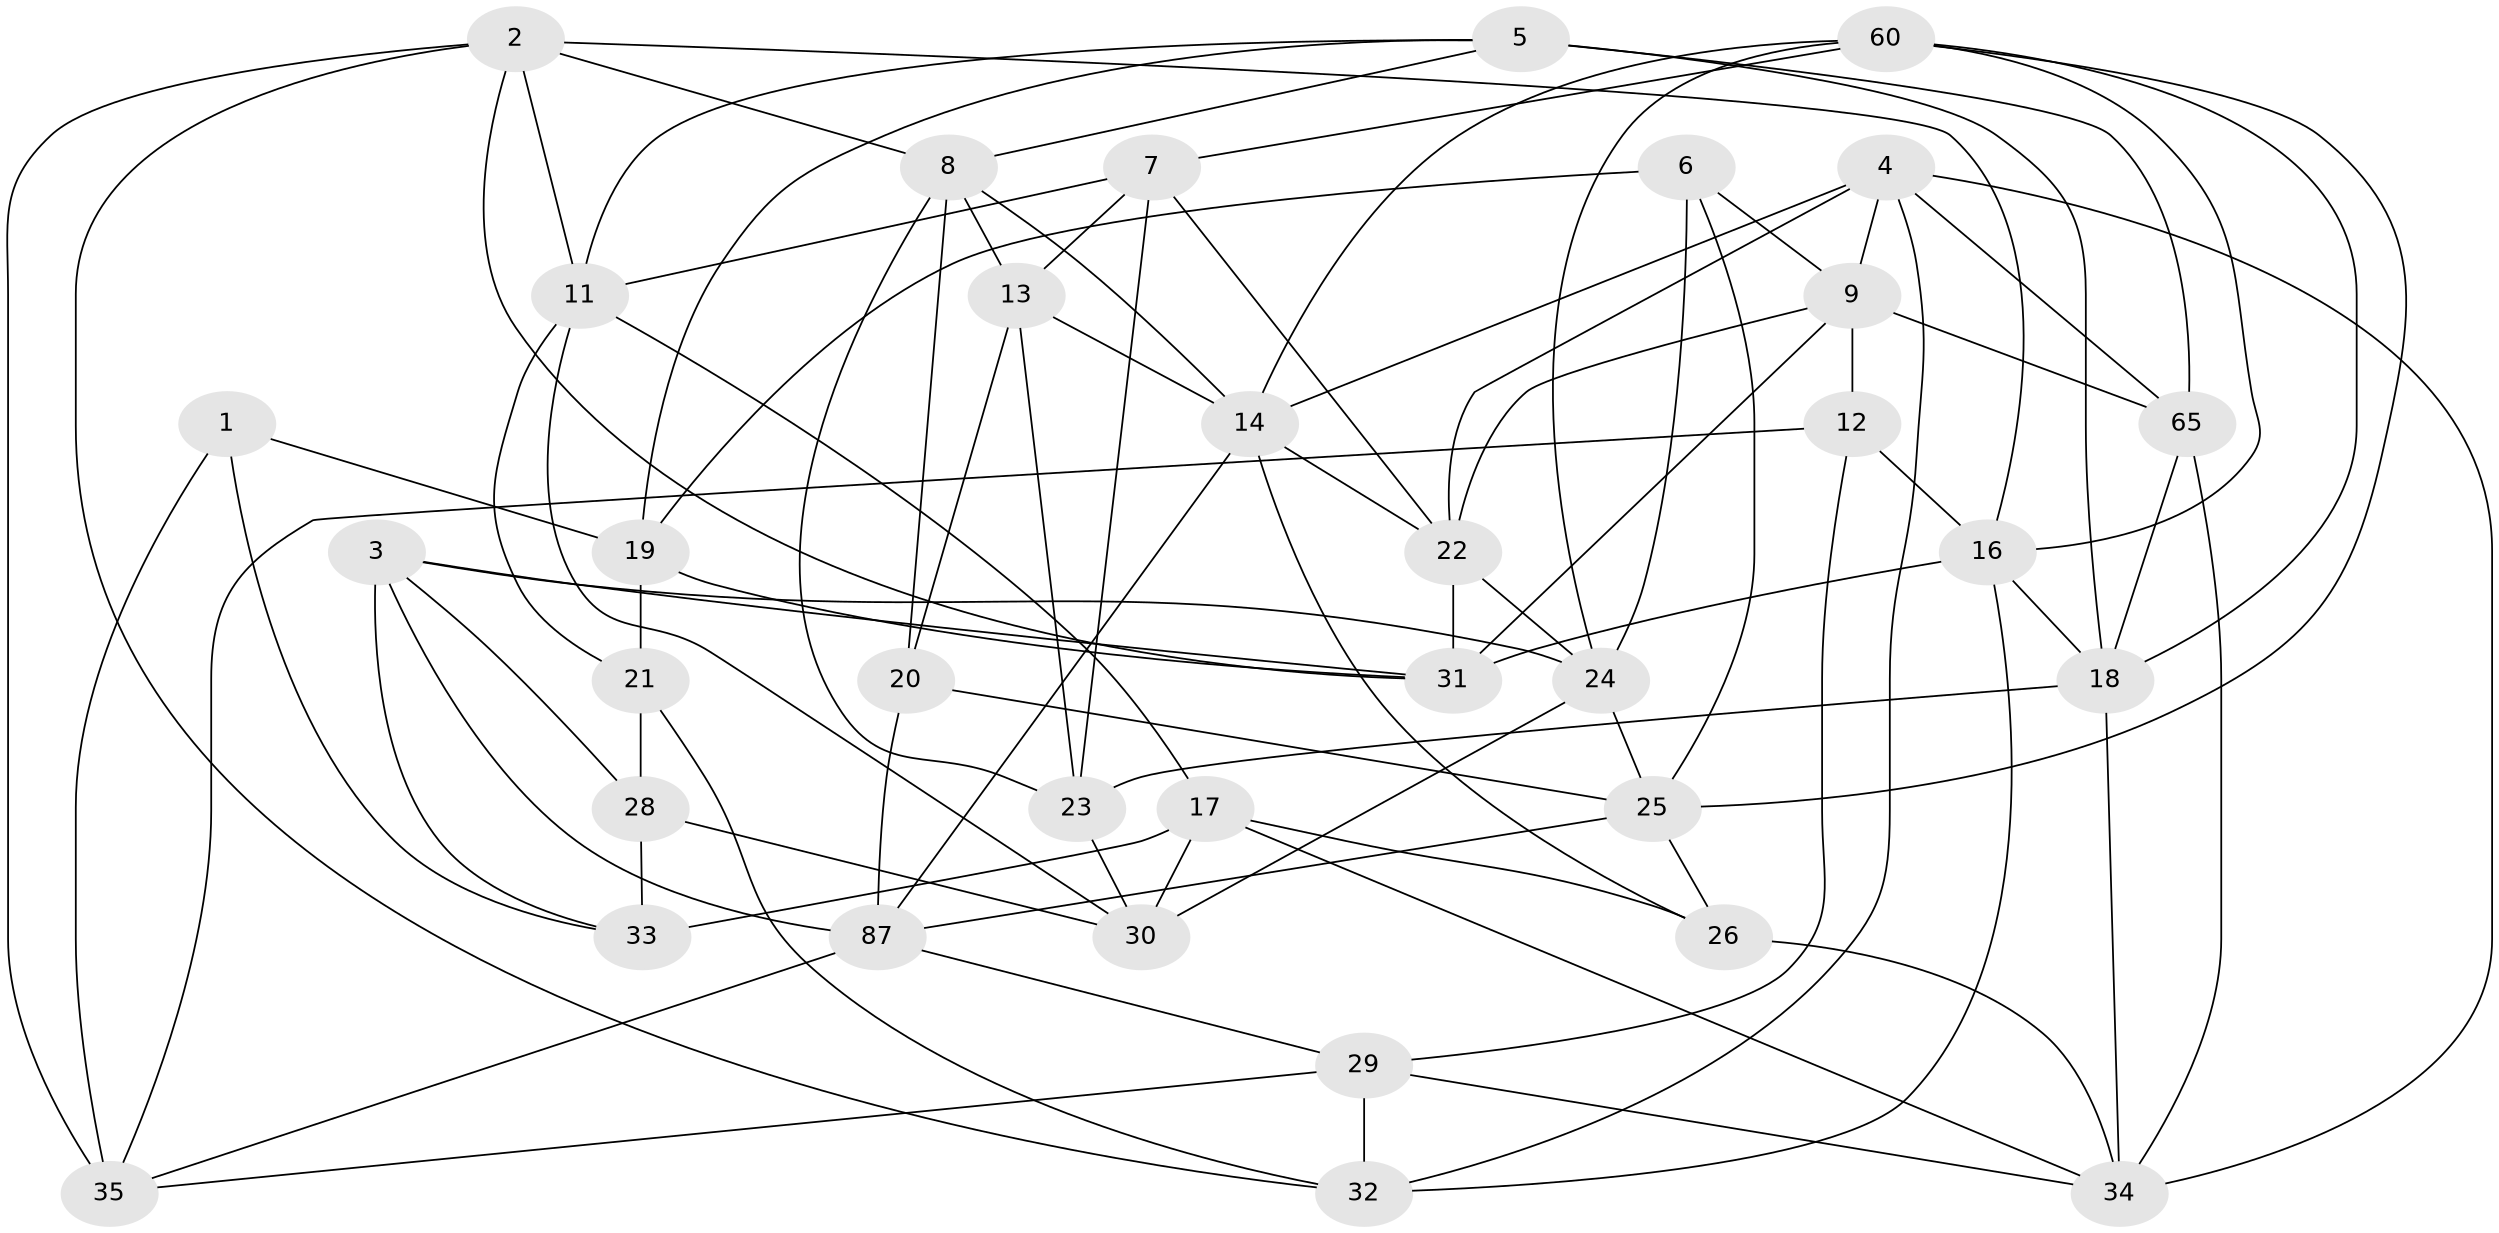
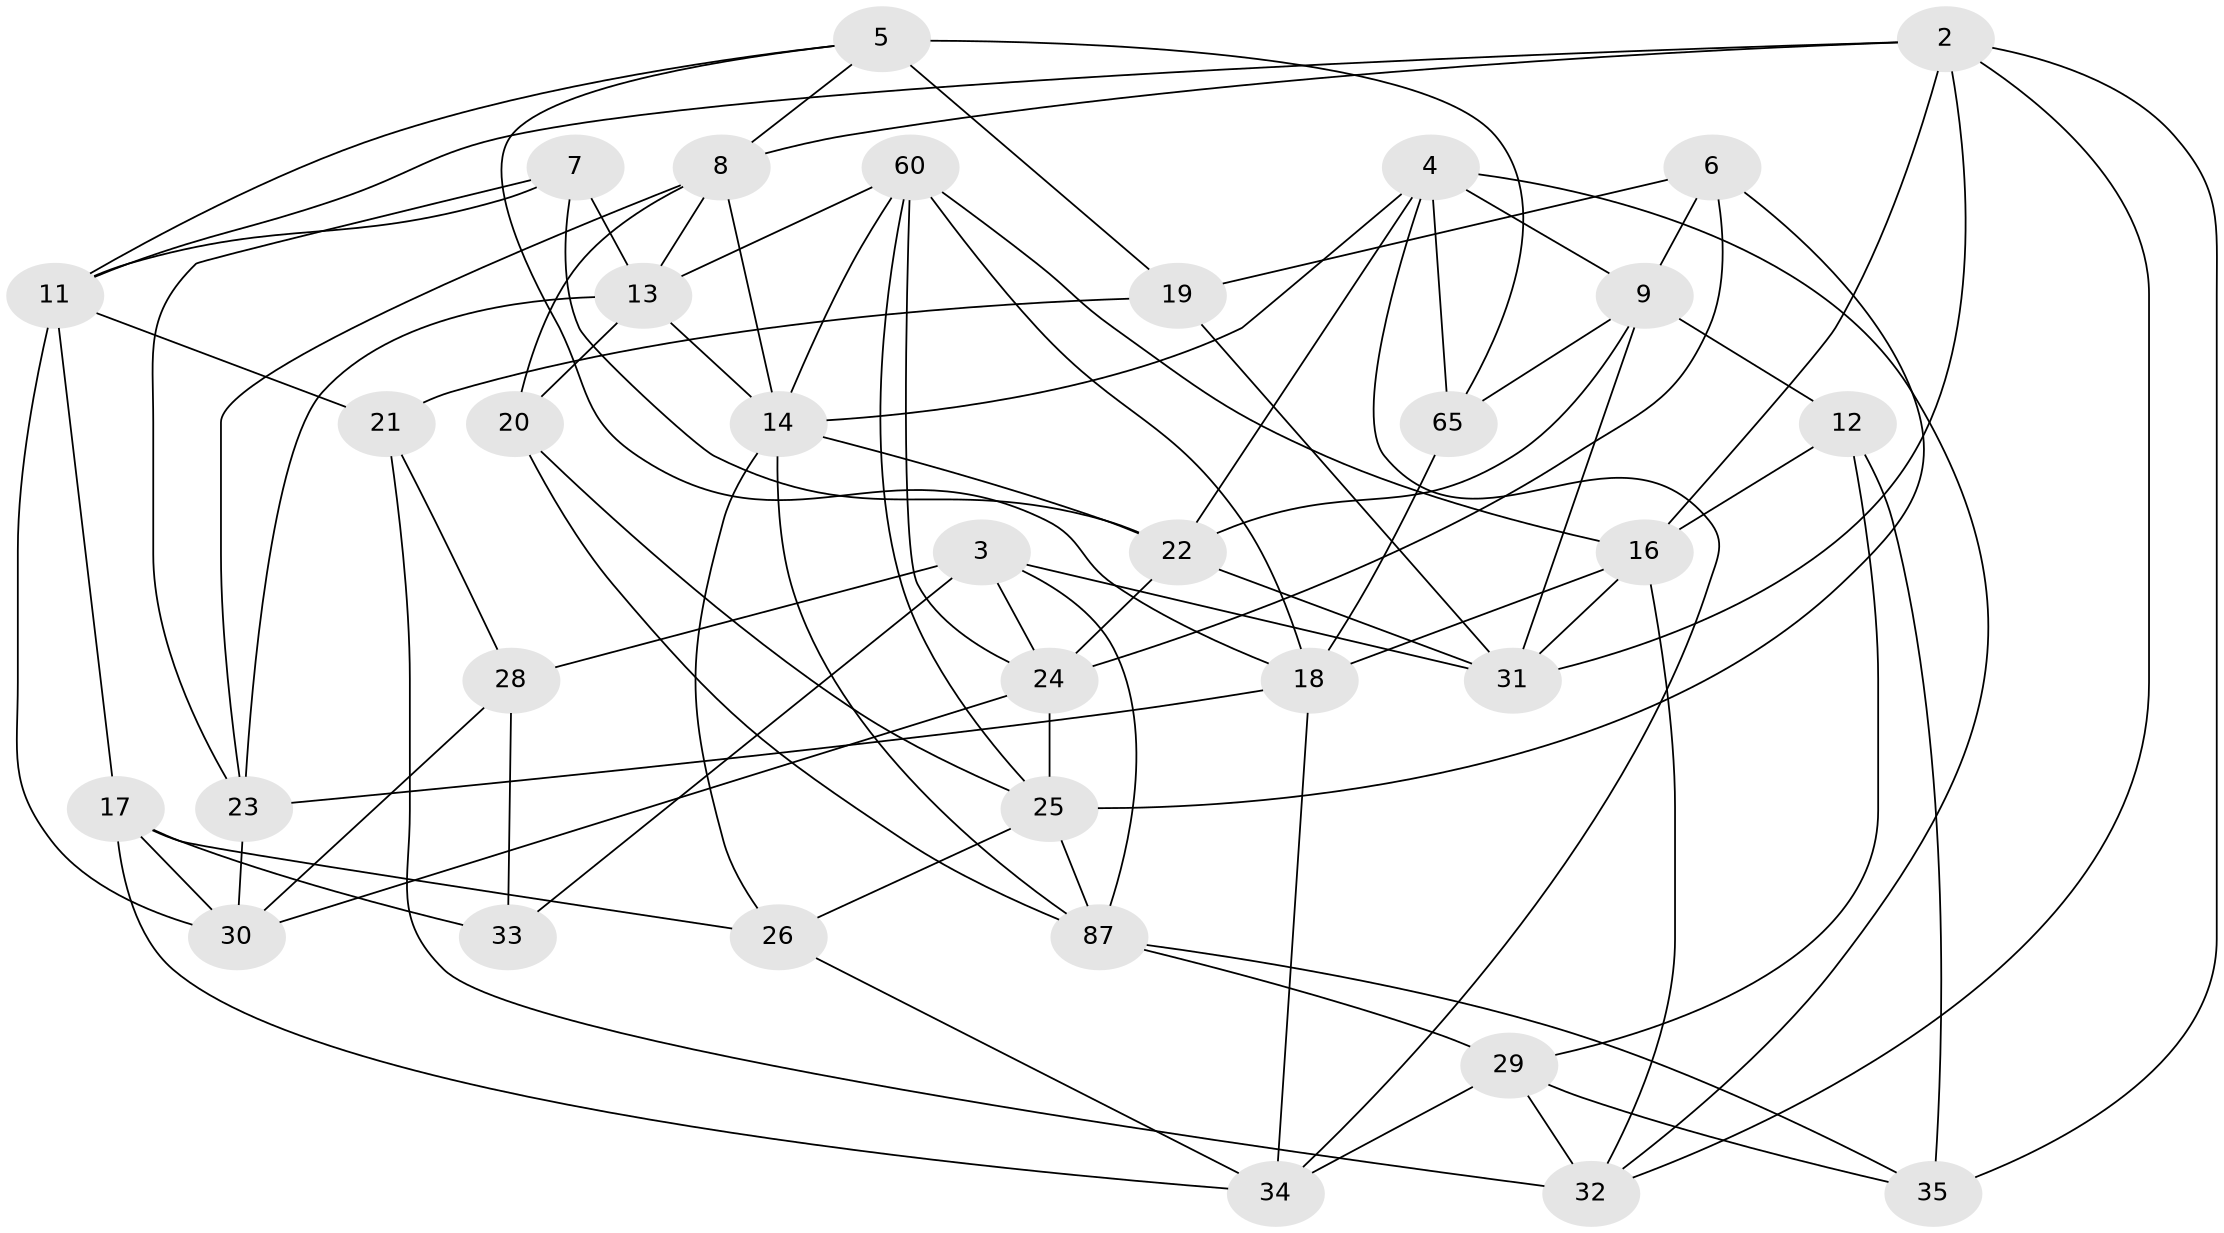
(1471, 111) -> (777, 232)
(227, 424) -> none
(2221, 818) -> none
